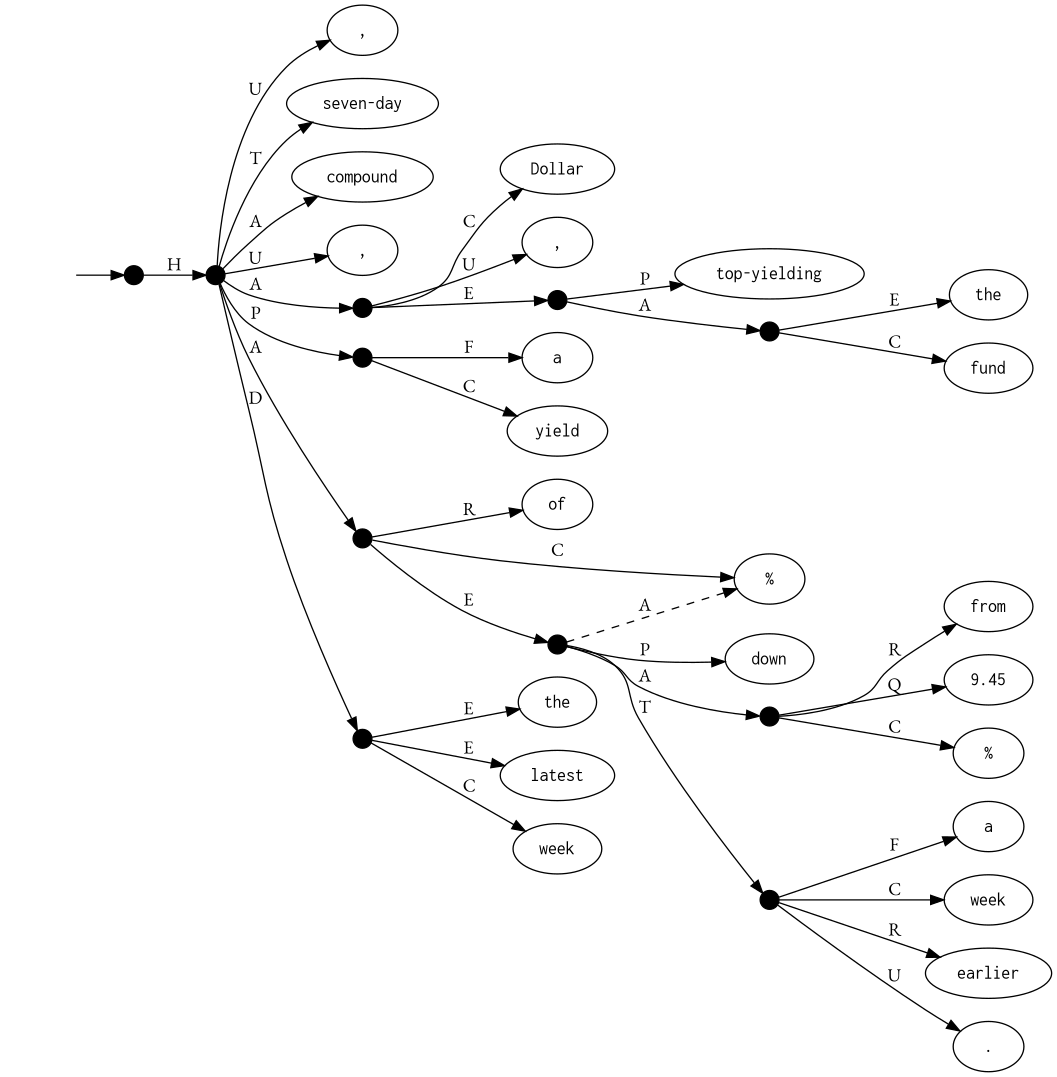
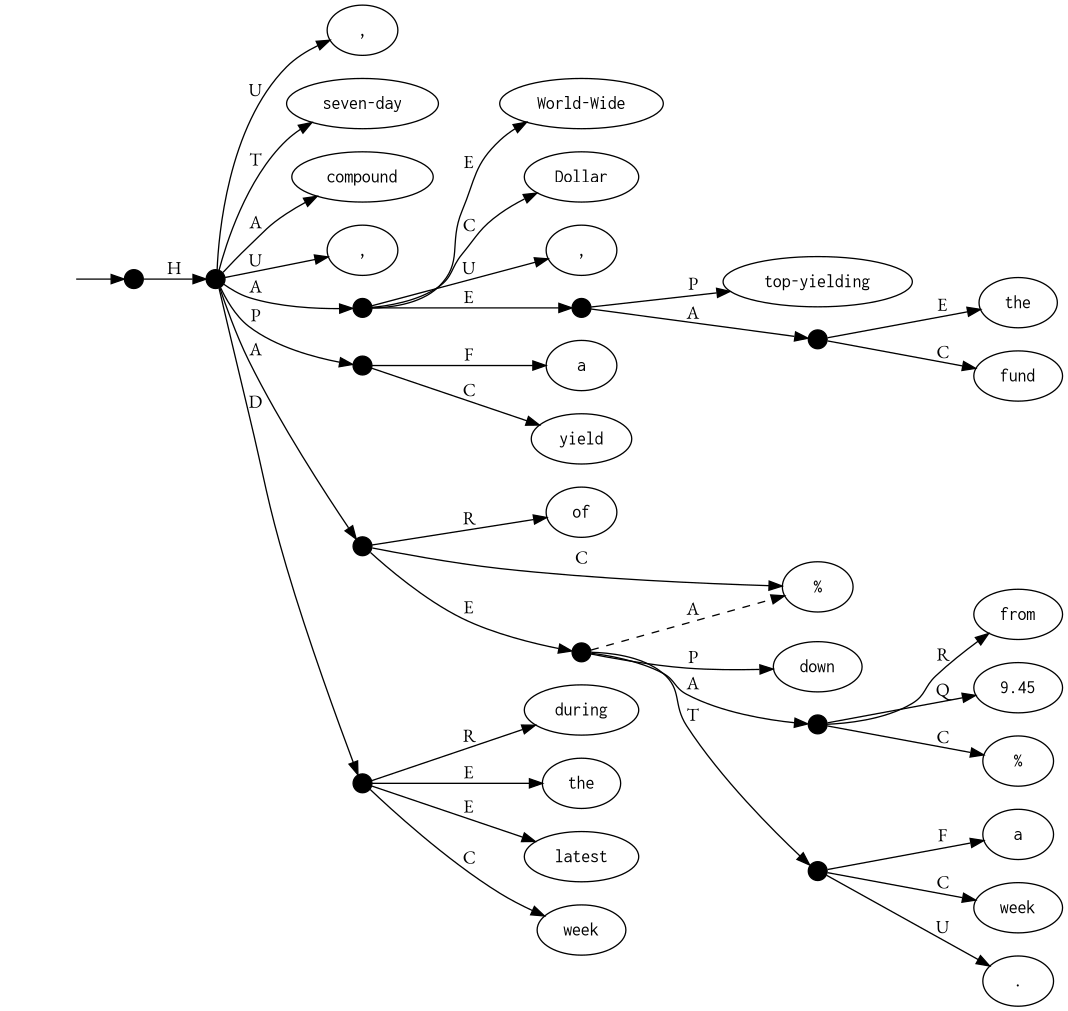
none -> (582, 104)
none -> (582, 710)
(989, 973) -> none
